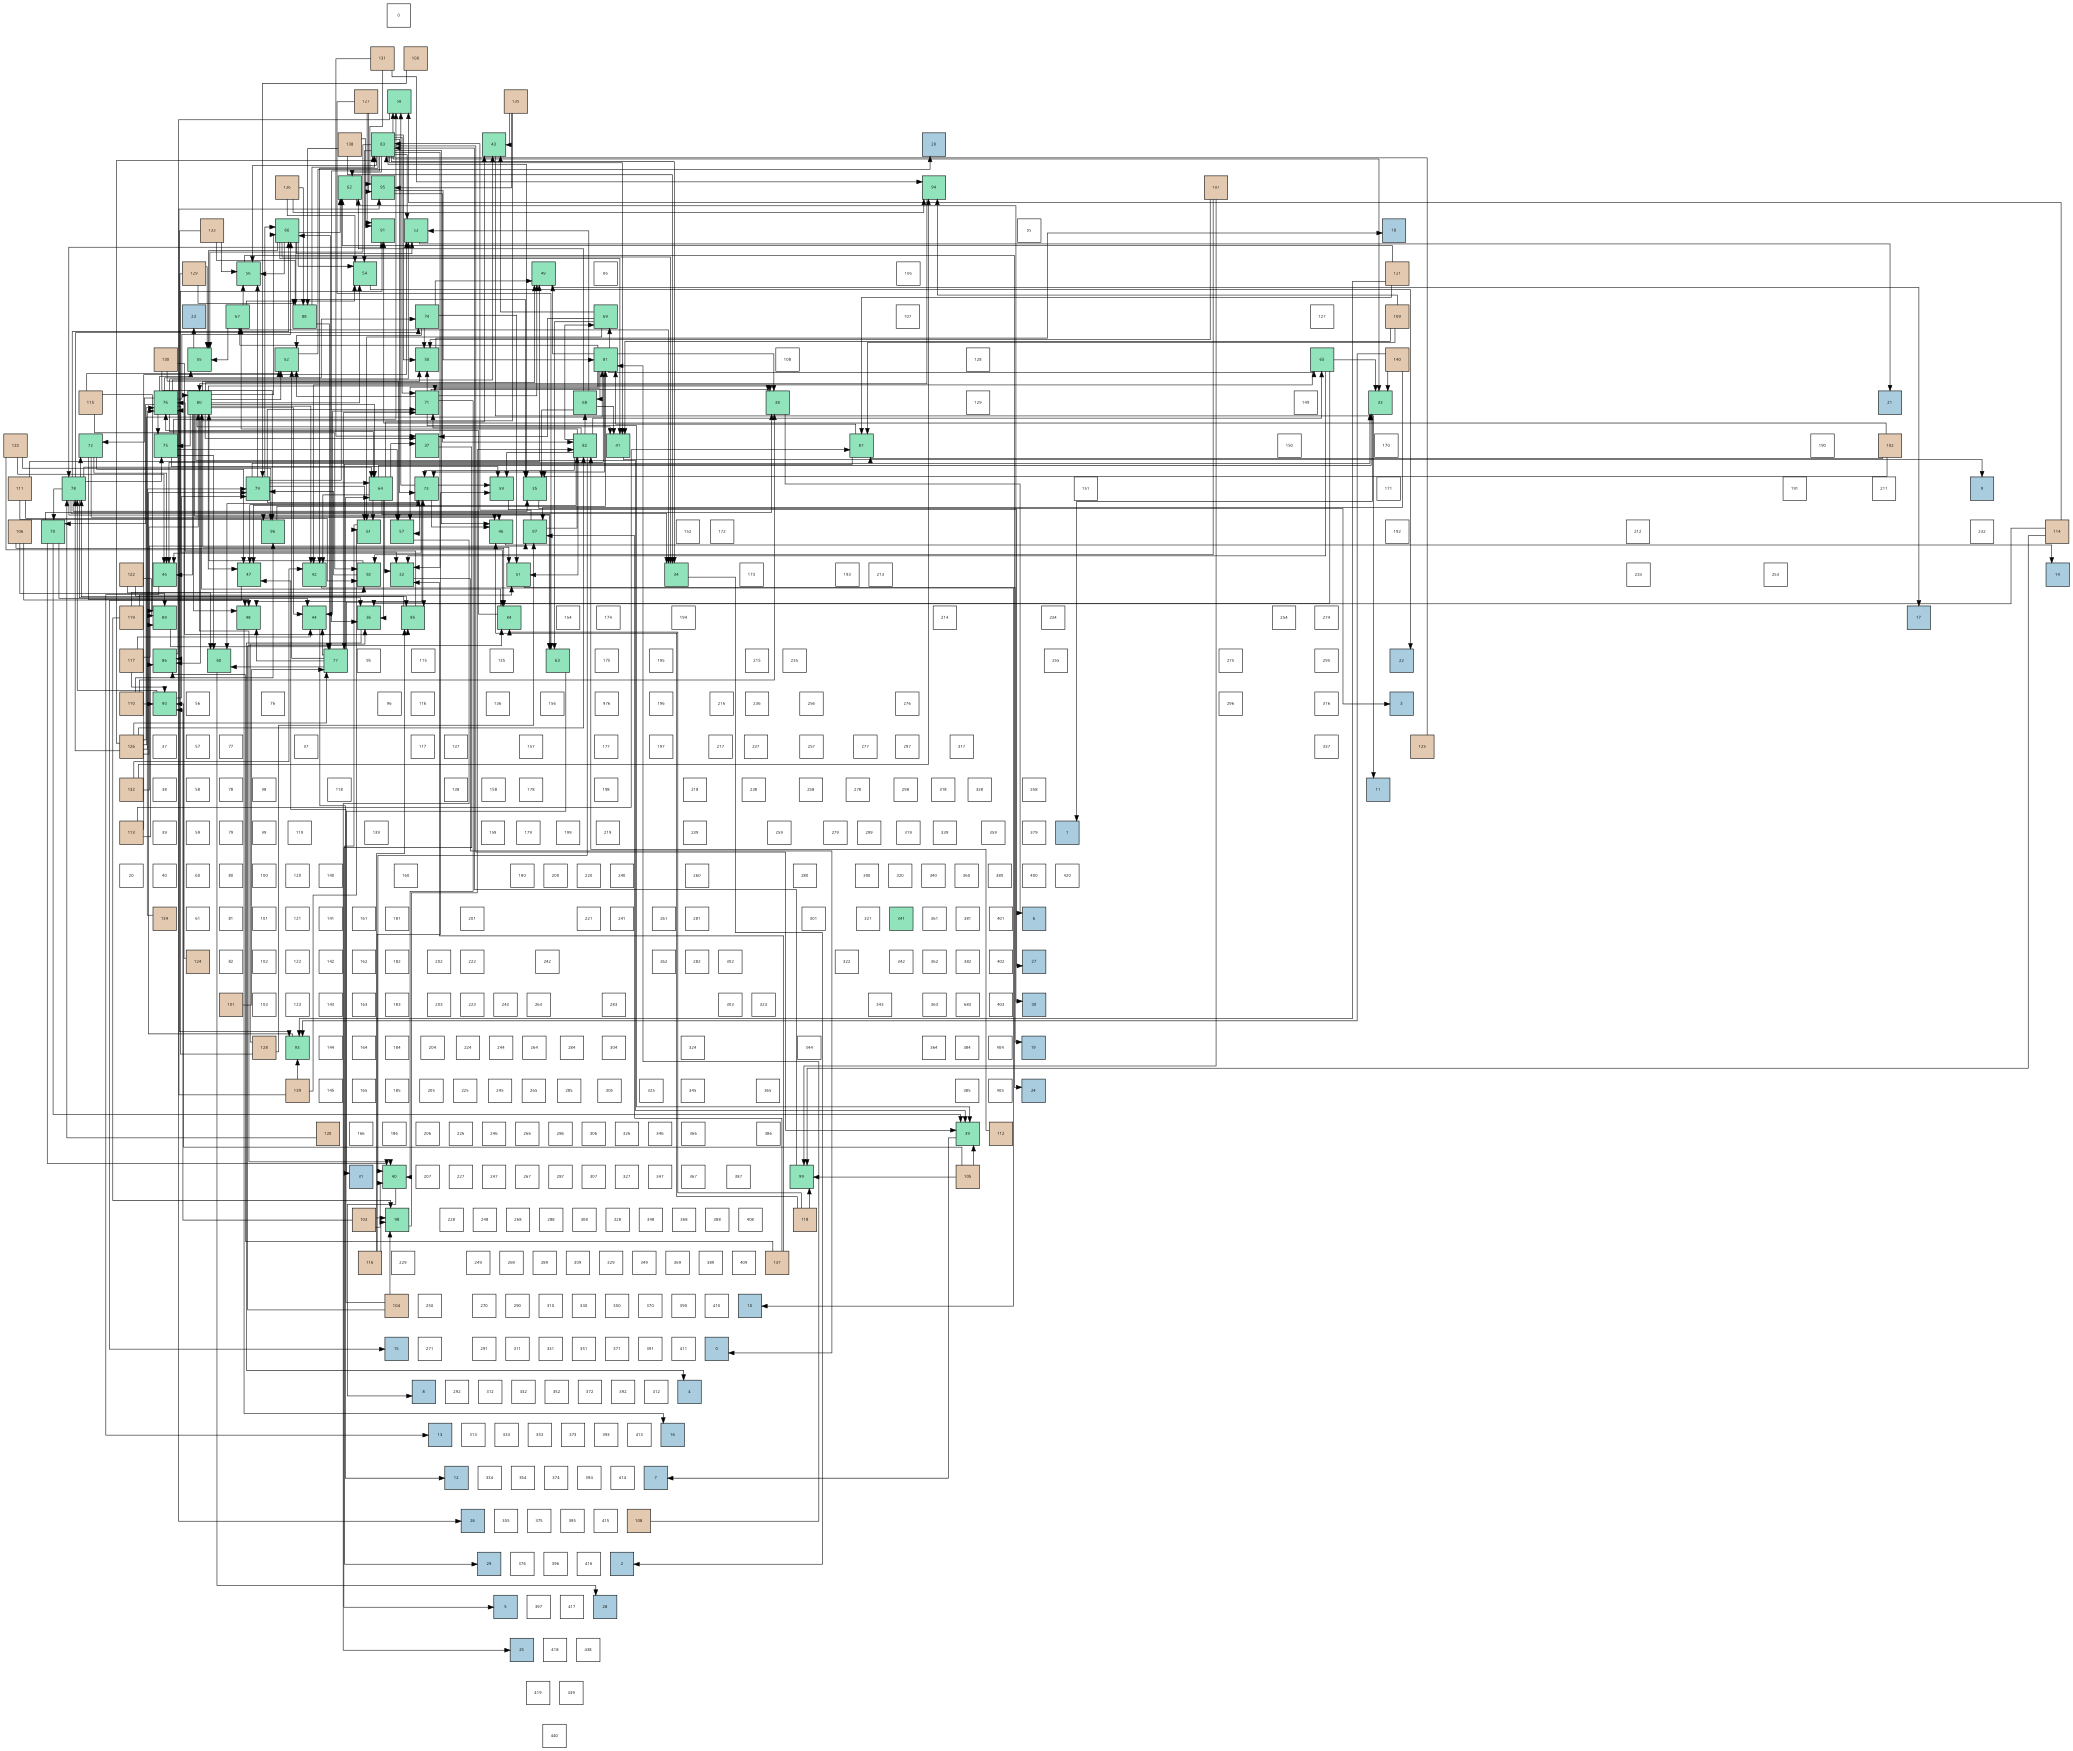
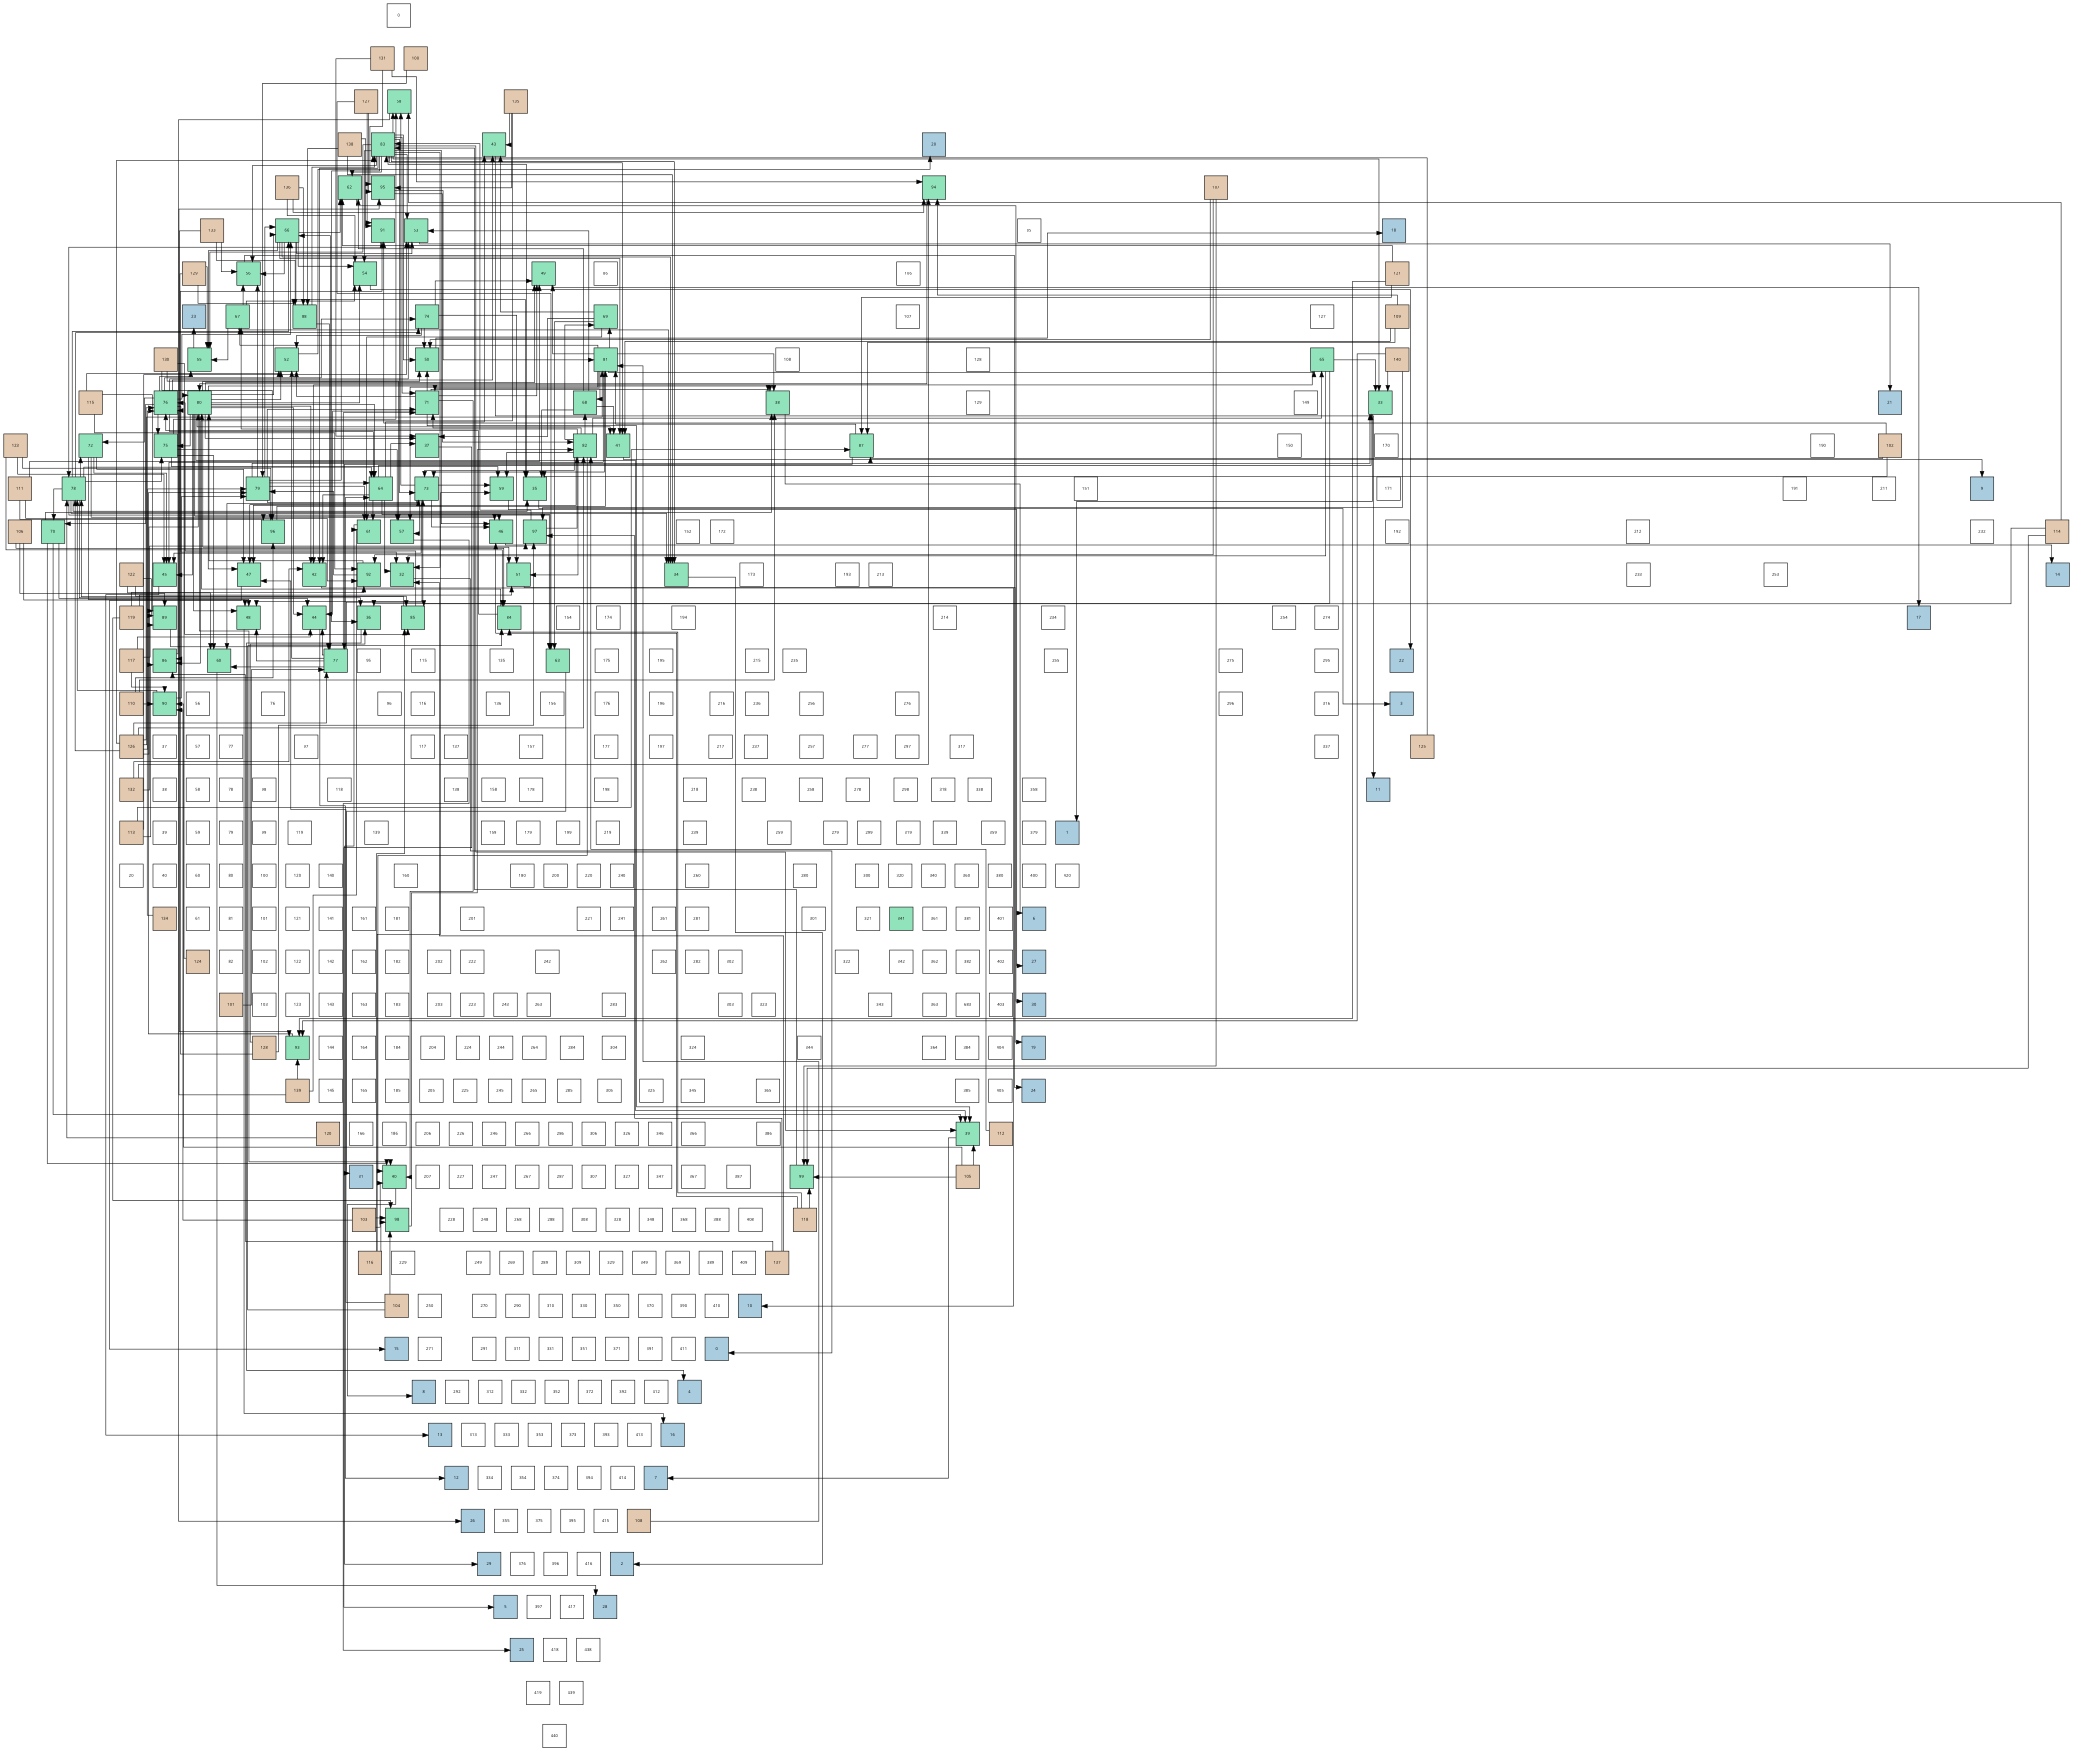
(383, 583) -> none
(607, 704) -> (607, 704)
